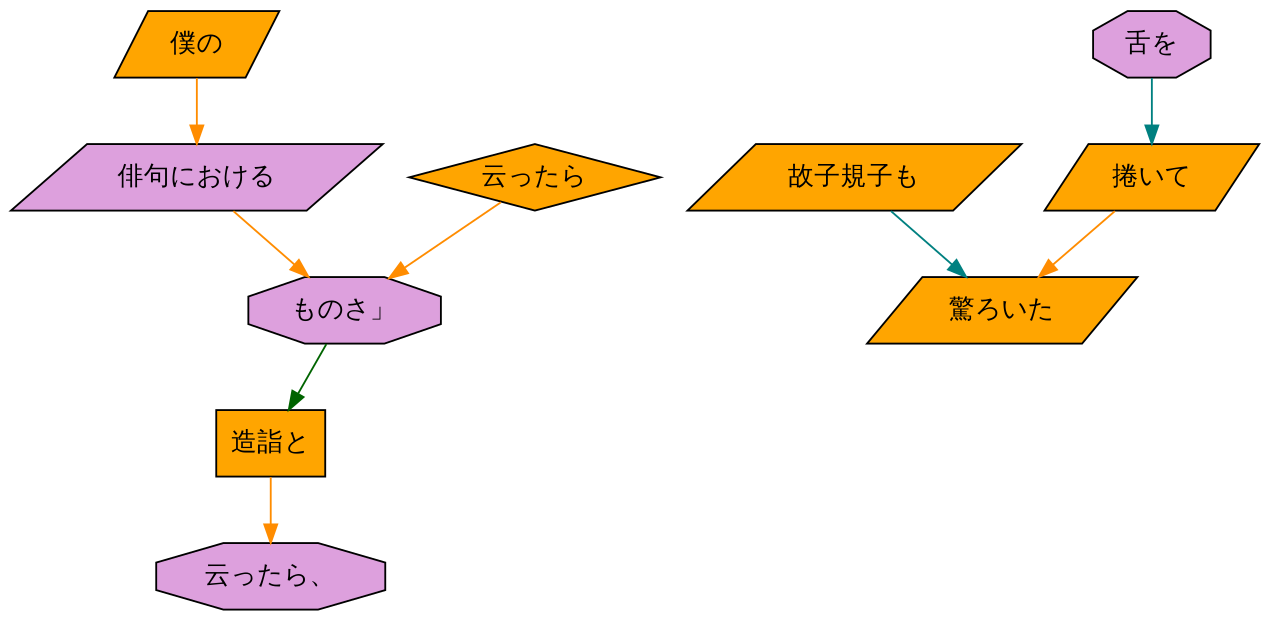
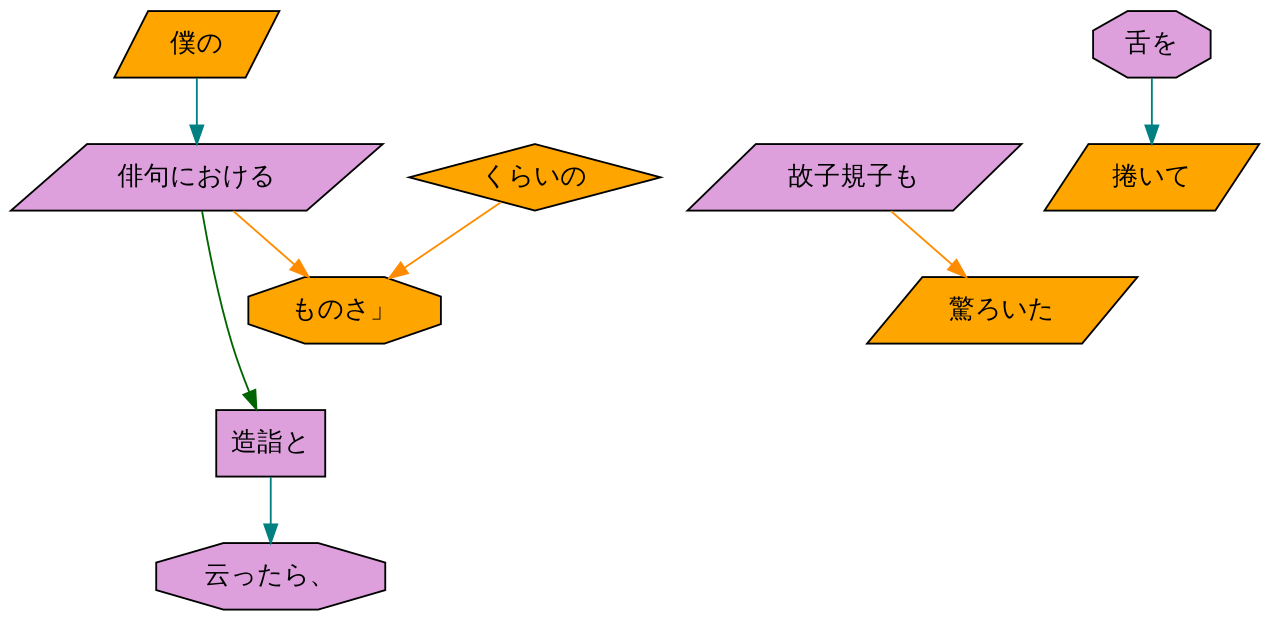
(197, 102) -> (197, 102)
(535, 177) -> (535, 177)
(854, 177) -> (854, 177)
(922, 238) -> (922, 238)
(1084, 238) -> none
(345, 310) -> (345, 310)
(312, 369) -> (221, 303)
(271, 443) -> (271, 443)
(271, 501) -> (271, 501)
